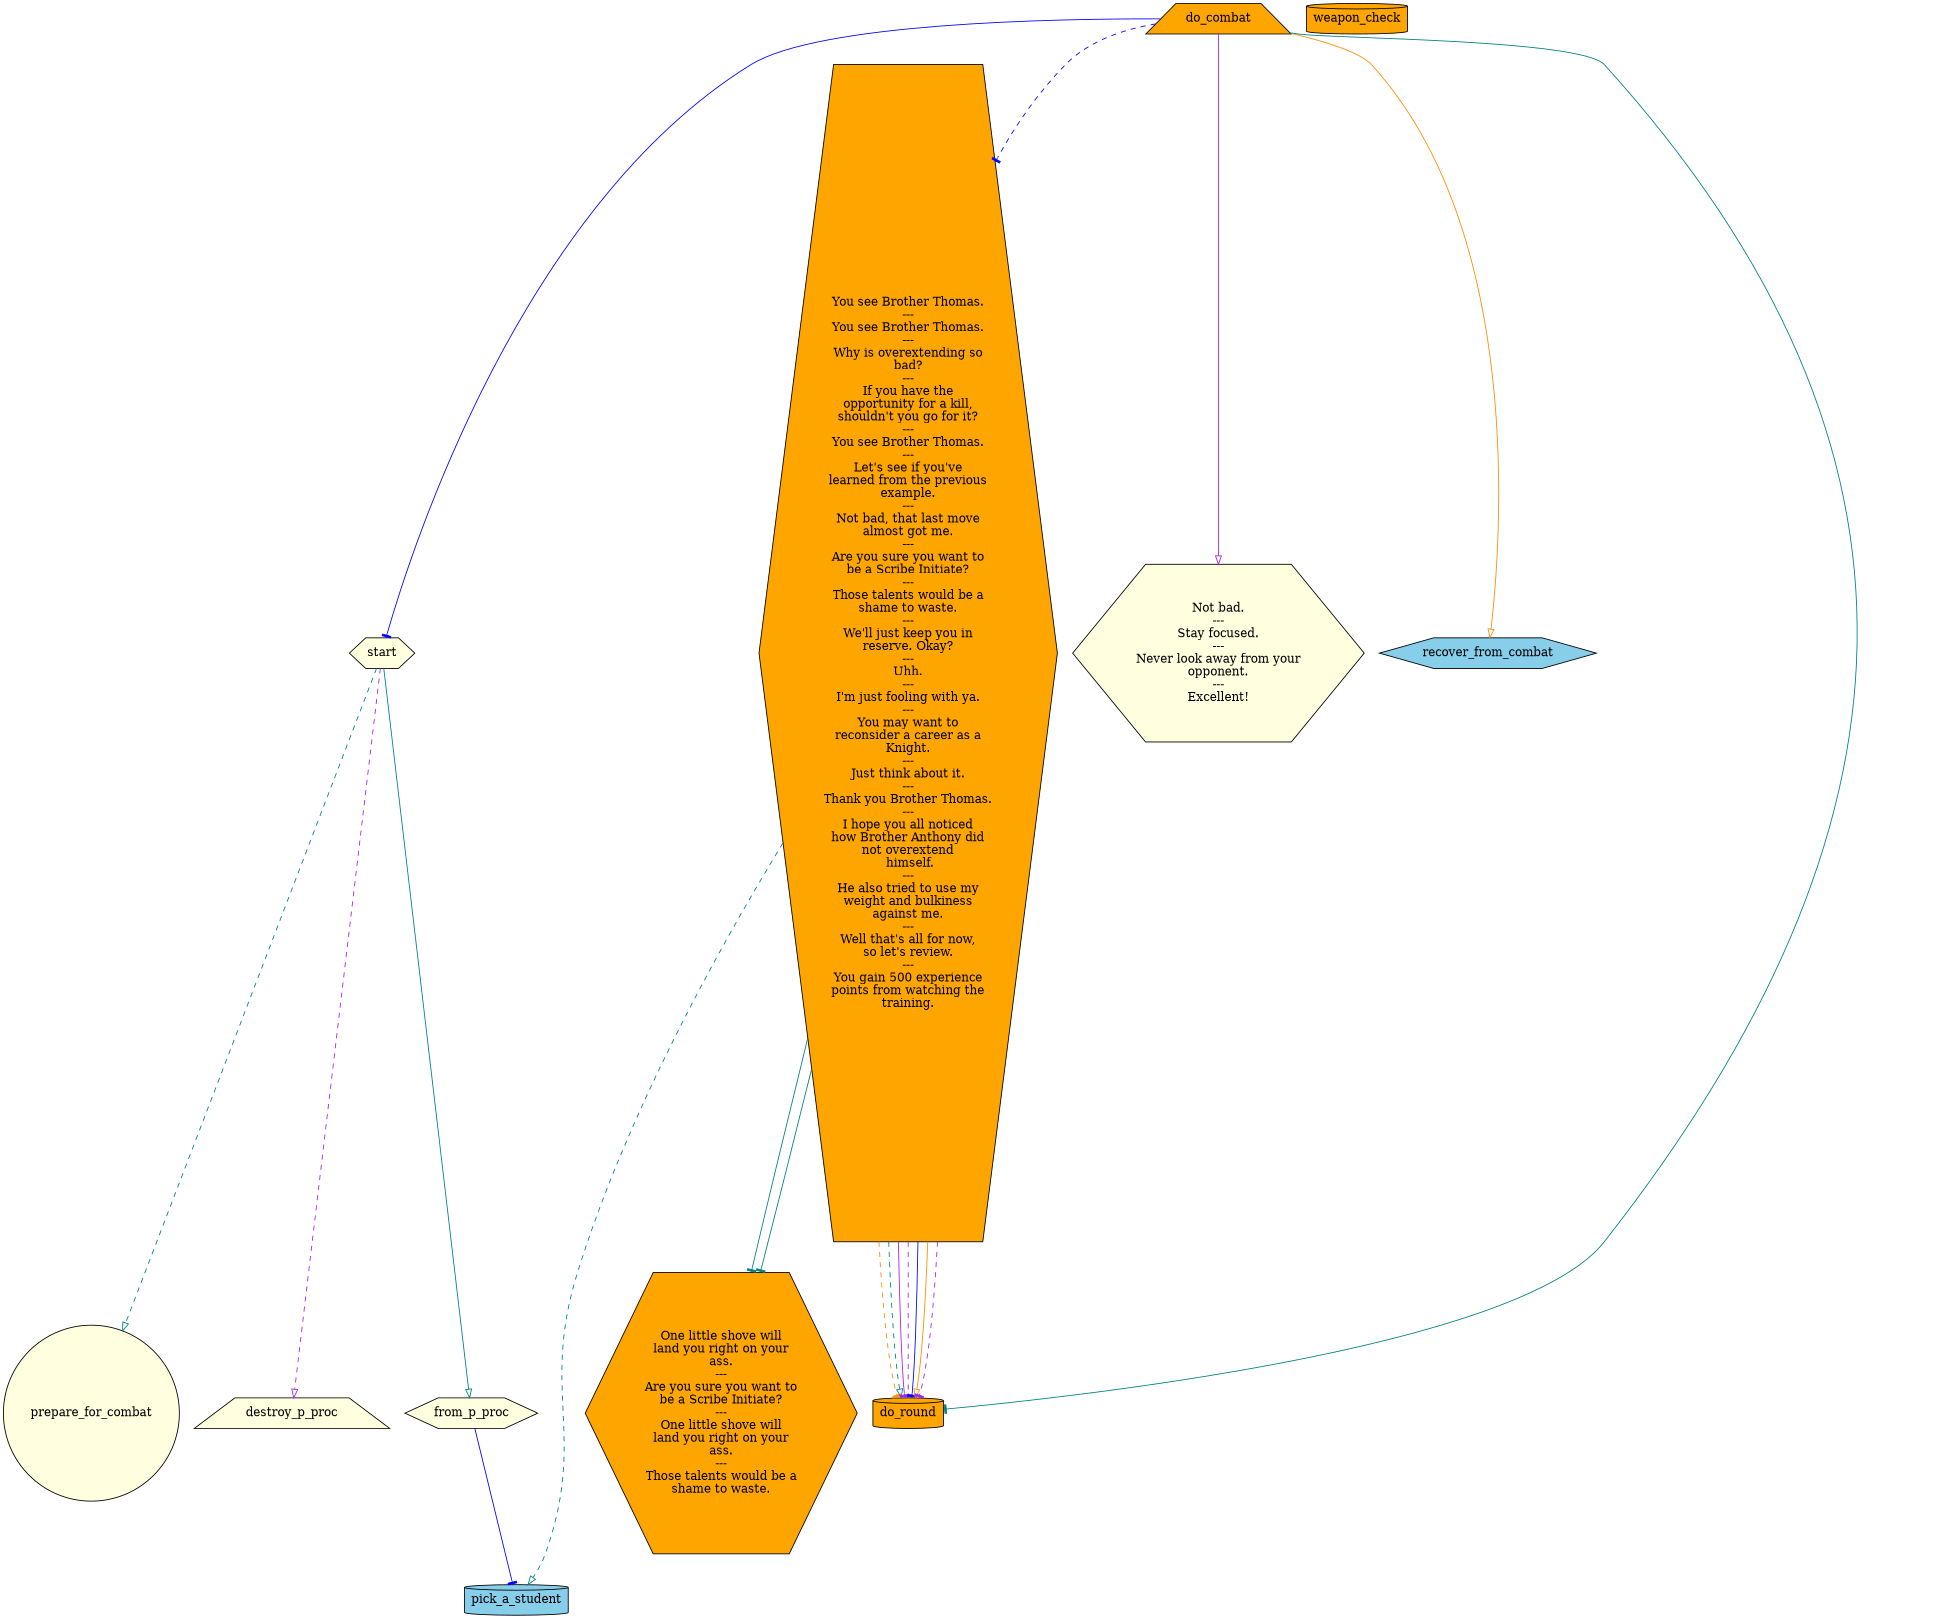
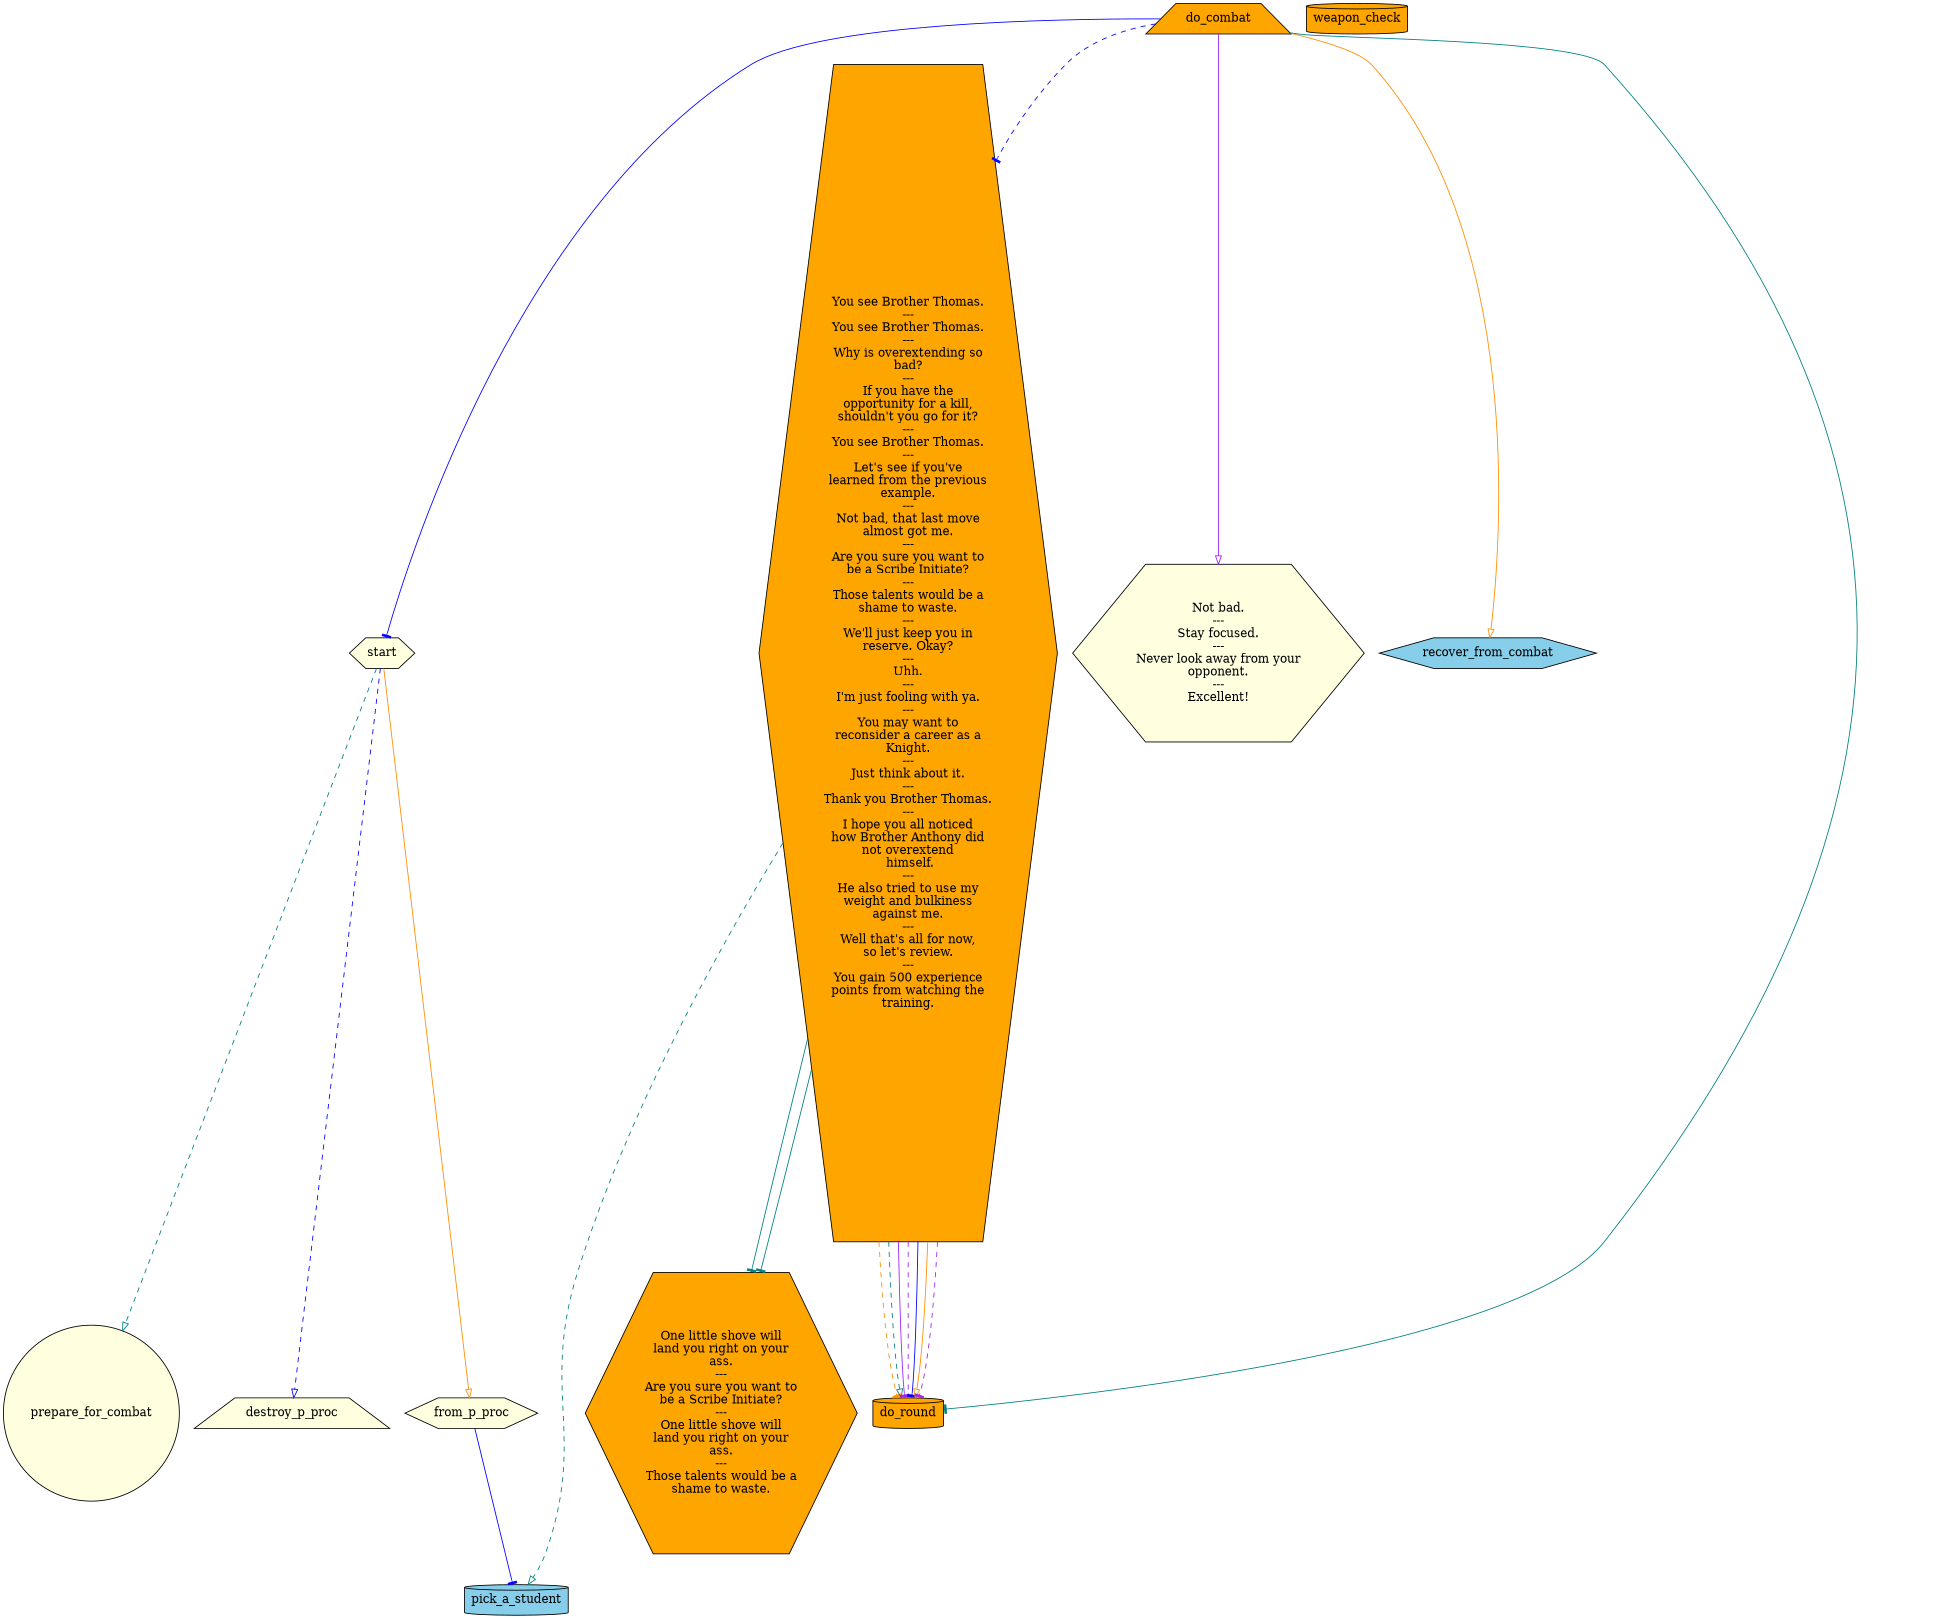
(338, 1029) -> (338, 1029)
(426, 1029) -> (426, 1029)
